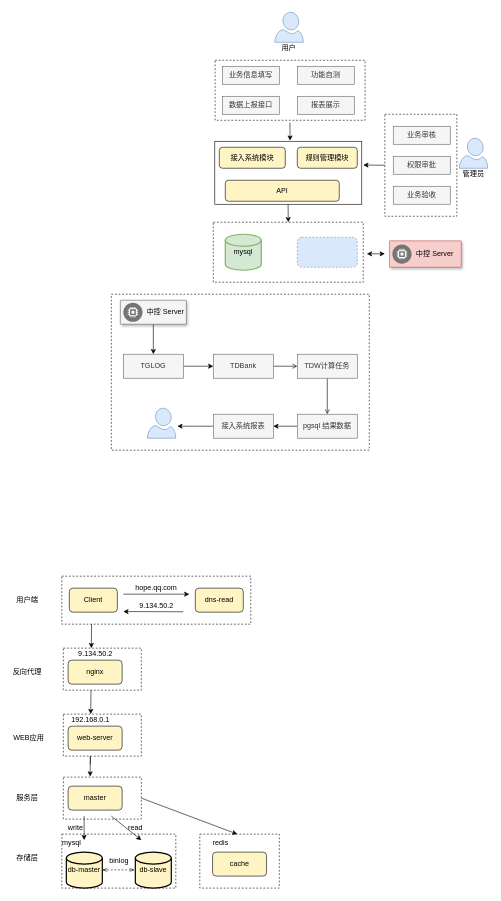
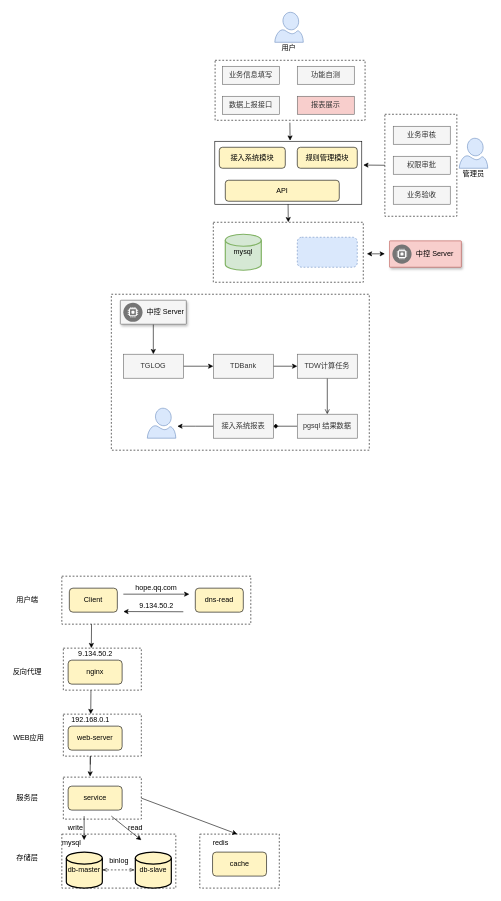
(326, 105) -> (326, 105)
(293, 366) -> (291, 366)
(278, 426) -> (279, 426)
(95, 798) -> (95, 798)
